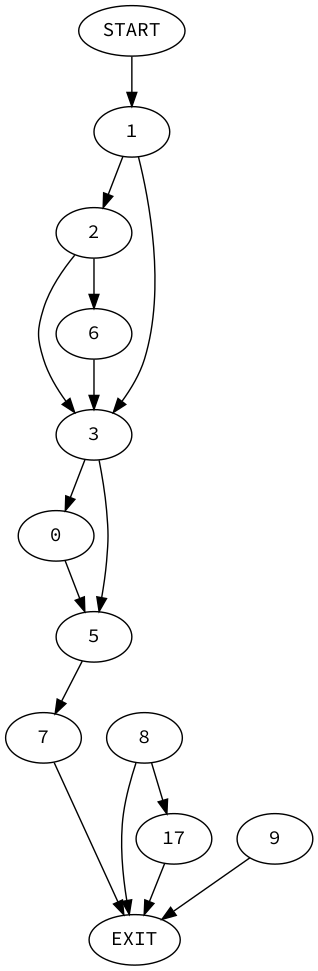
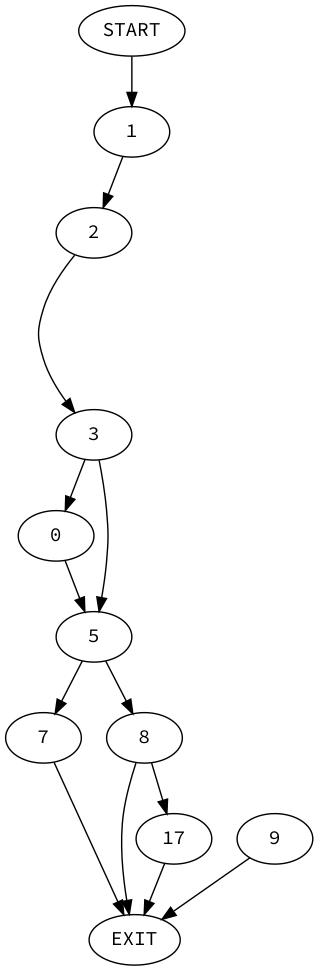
(155, 282) -> none
(94, 334) -> none
none -> (116, 681)
